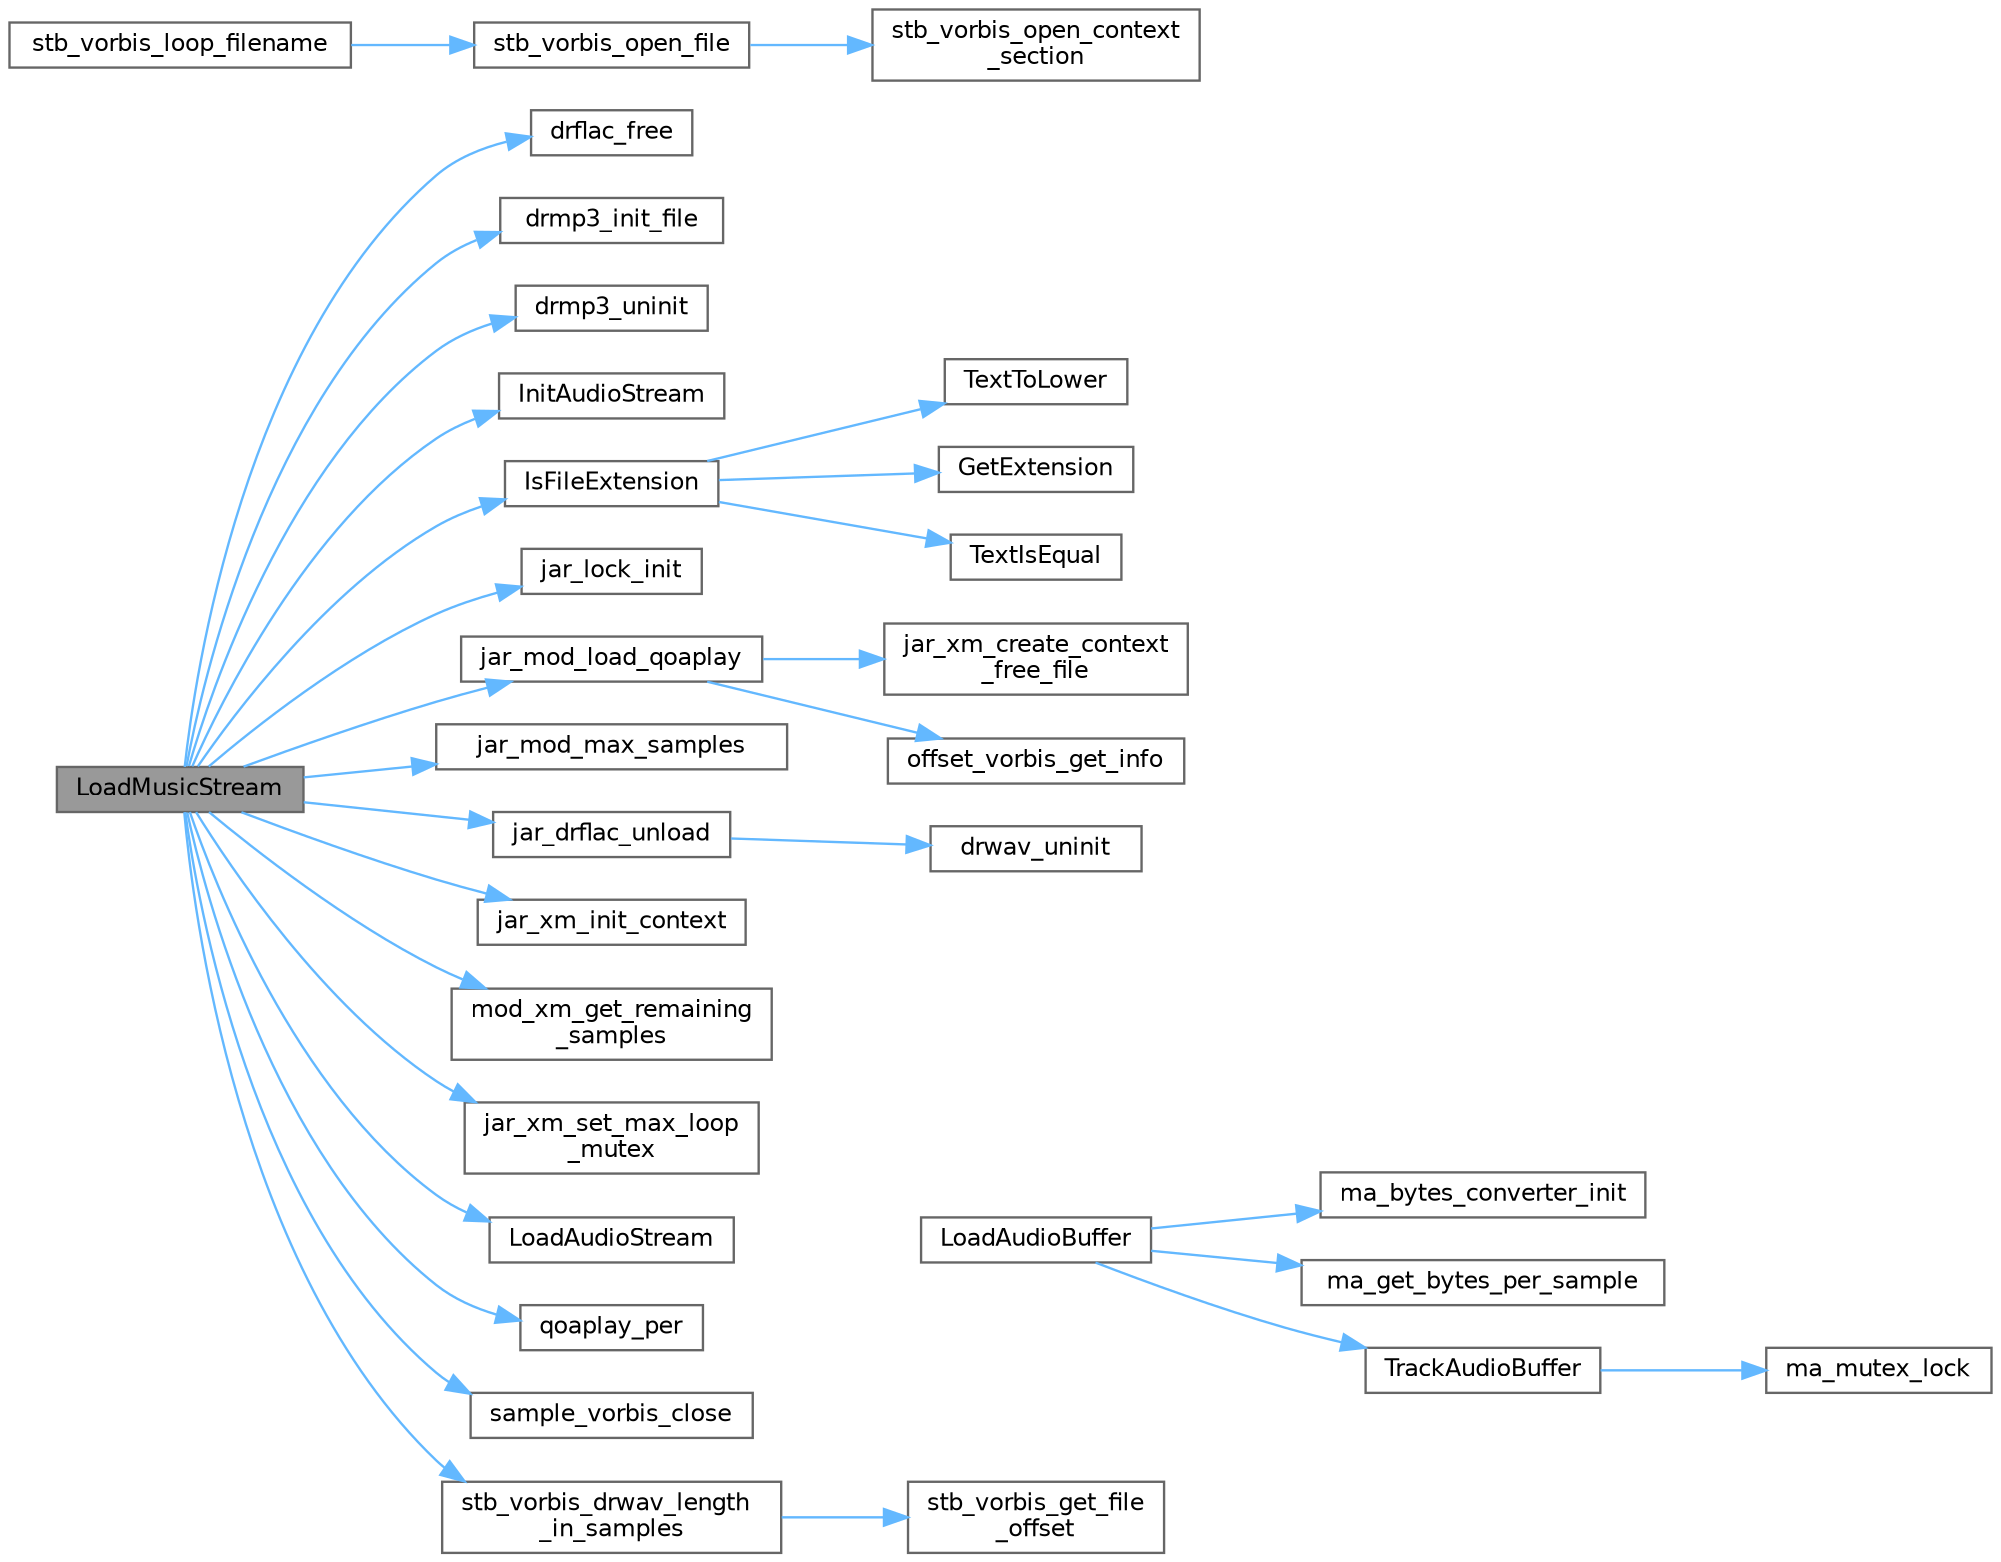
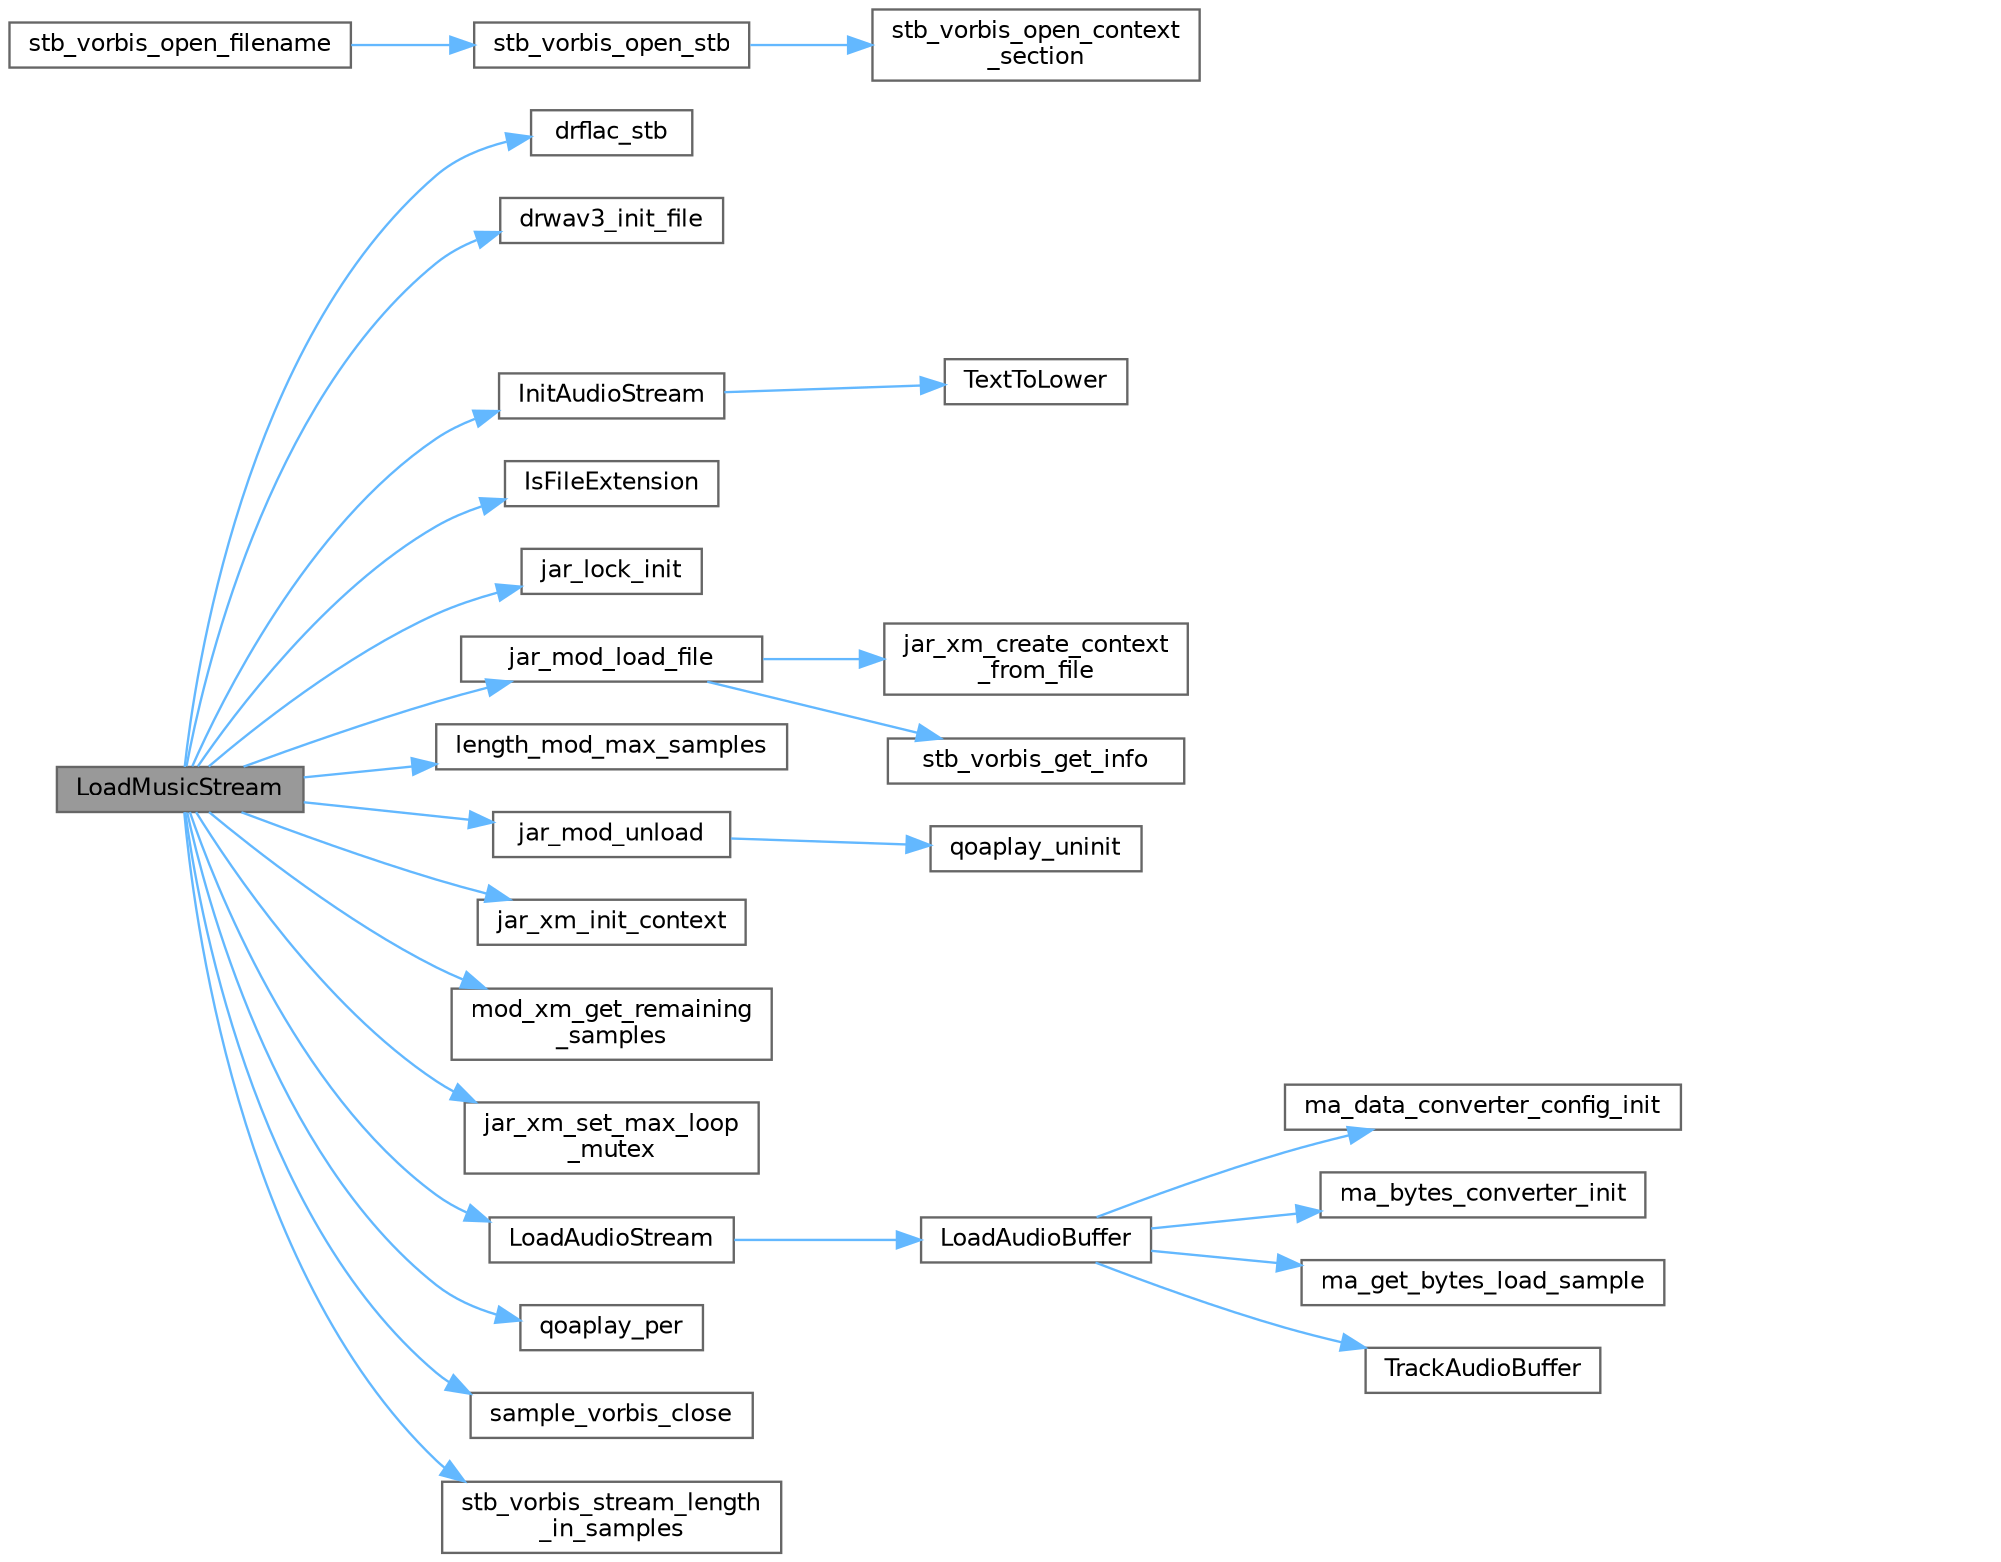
(180, 45) -> (180, 45)
(612, 45) -> (612, 45)
(612, 133) -> (612, 133)
(612, 220) -> (612, 220)
(612, 308) -> none
(814, 435) -> (822, 389)
(1036, 469) -> none
(1036, 557) -> none
(612, 659) -> (612, 659)
(1036, 659) -> (1036, 659)
(612, 747) -> (612, 747)
(1036, 761) -> (1036, 761)
(612, 835) -> (612, 835)
(1036, 849) -> (1036, 849)
none -> (1483, 1107)
none -> (815, 1240)
(1483, 1283) -> (1483, 1283)
(1879, 1370) -> none
(612, 1517) -> (612, 1517)
(1036, 1517) -> none
